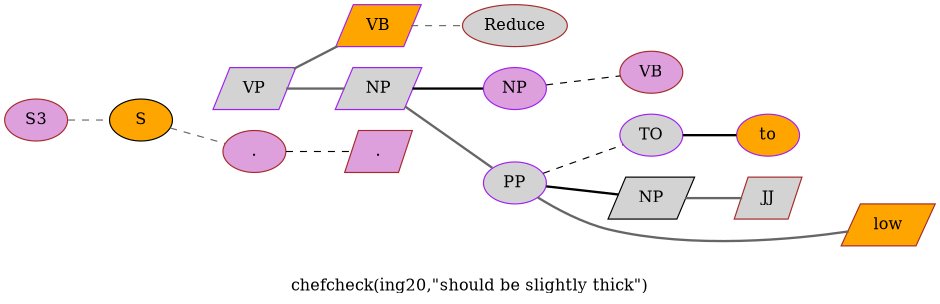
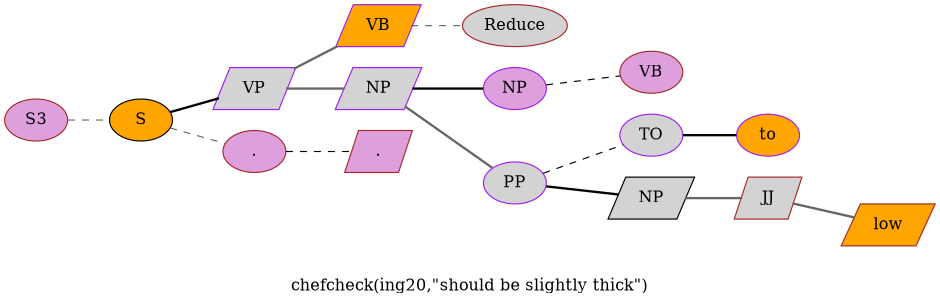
none -> (195, 105)
(690, 240) -> (824, 210)
